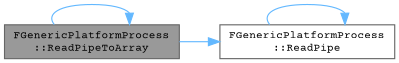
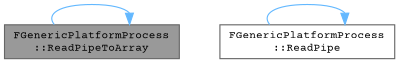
(194, 42) -> none
